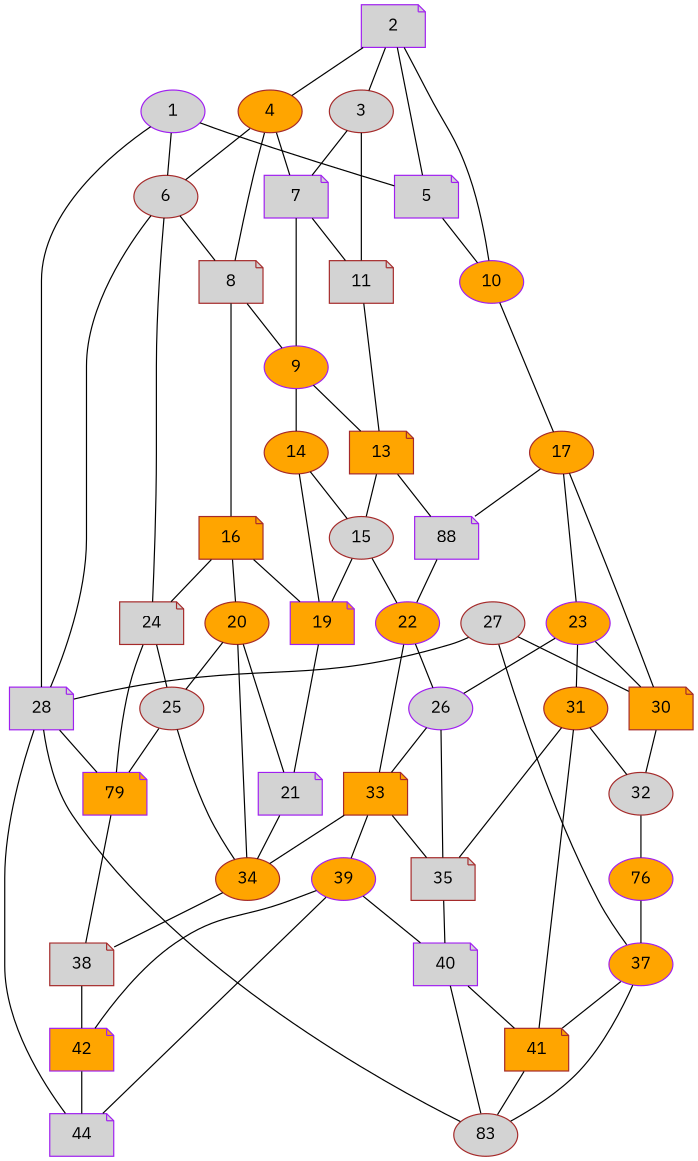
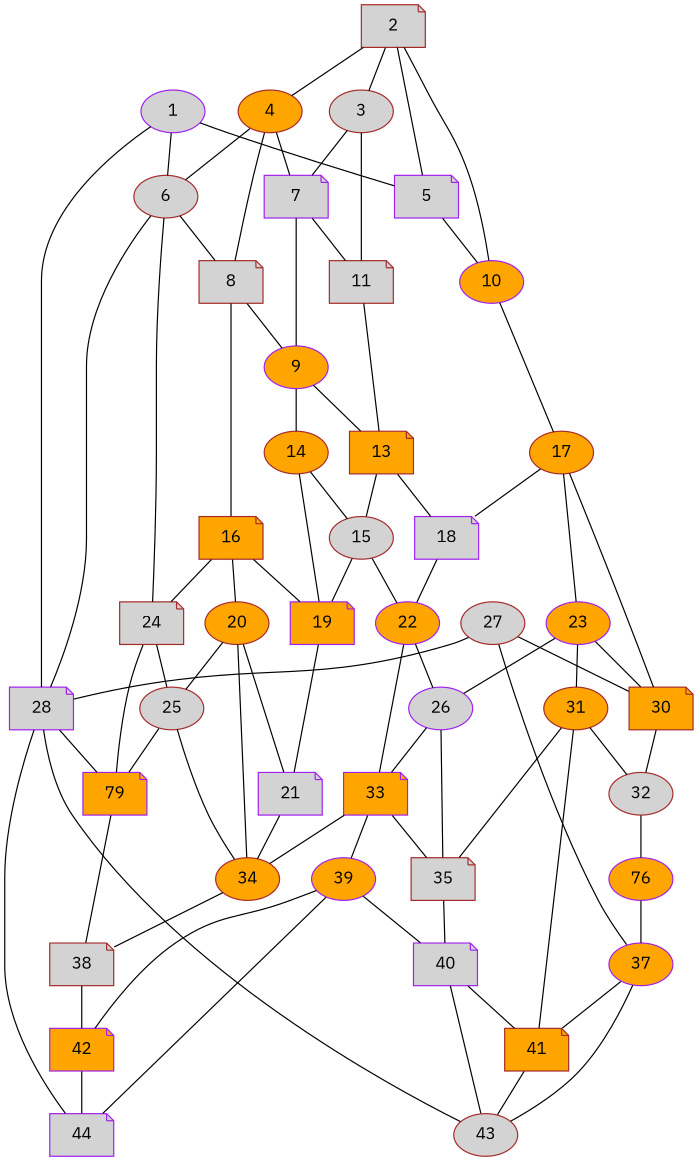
(393, 26) -> (393, 26)
(447, 538) -> (447, 538)
(376, 794) -> (376, 794)
(486, 1135) -> (486, 1135)
